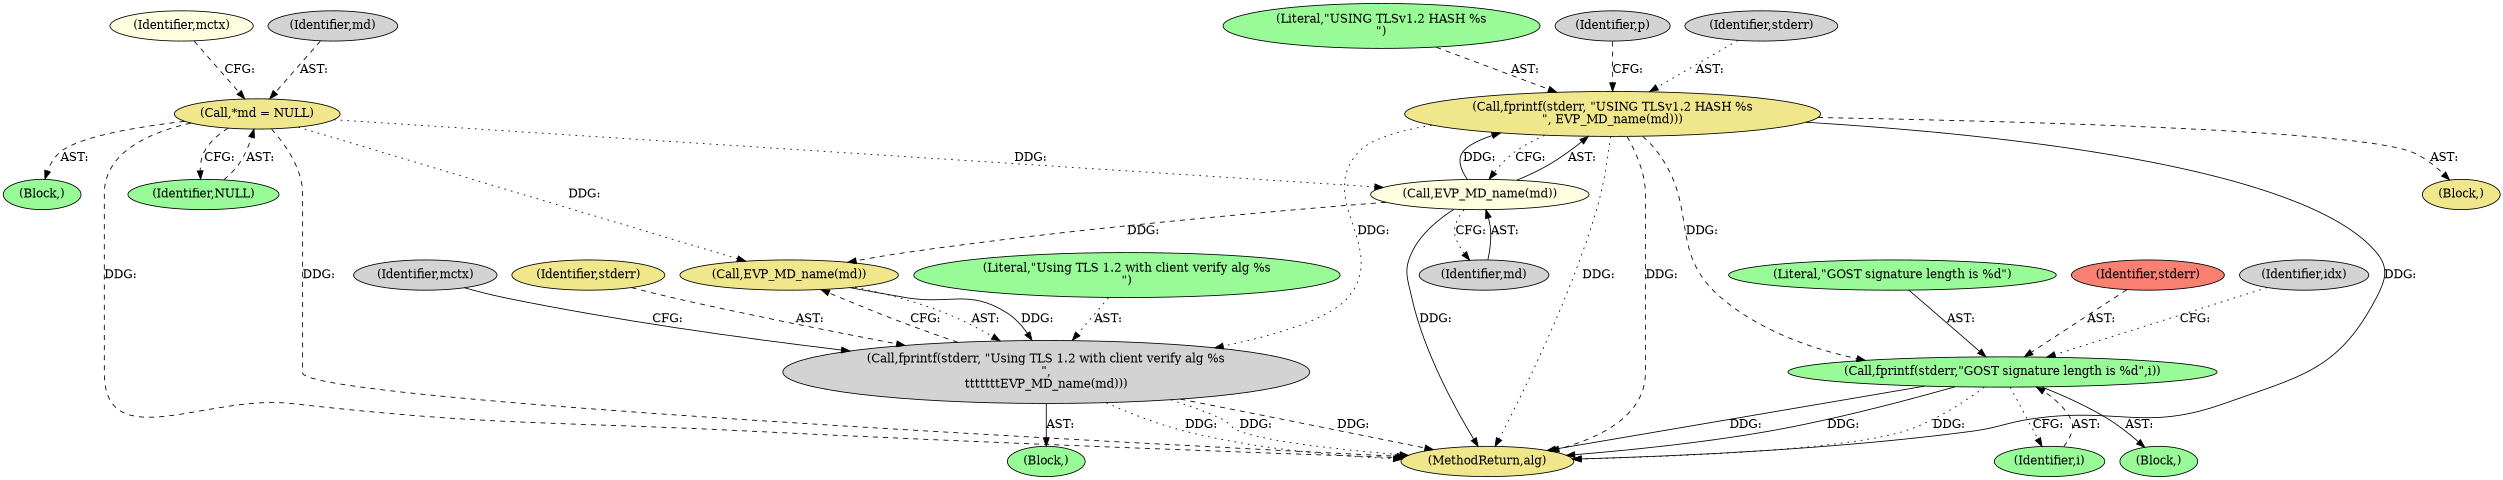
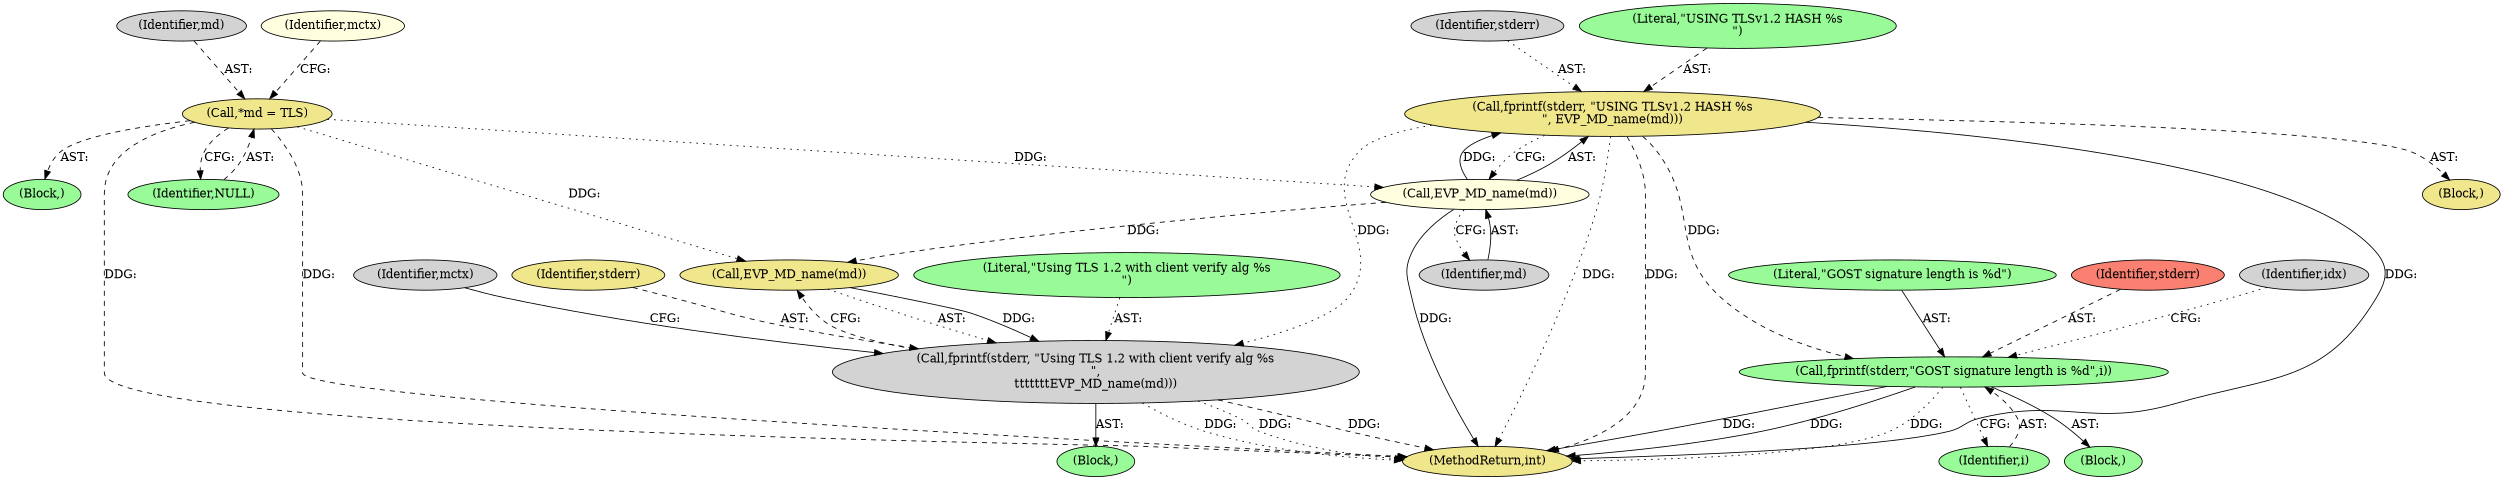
(1613, 26) -> none
(257, 114) -> (257, 114)
(1487, 461) -> (1487, 461)
